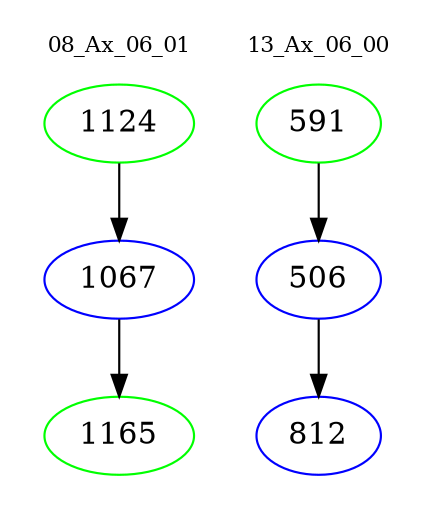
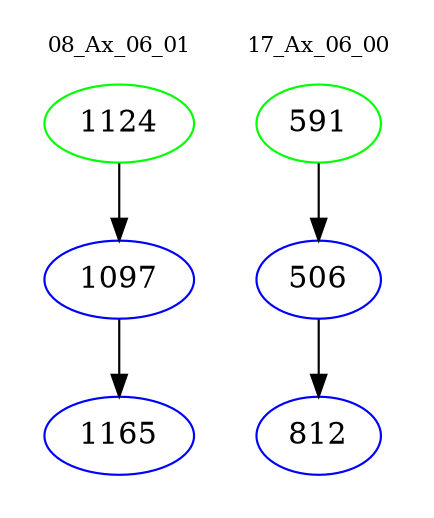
(319, 47) -> (319, 47)
(119, 280) -> (119, 280)
(119, 436) -> (119, 436)
